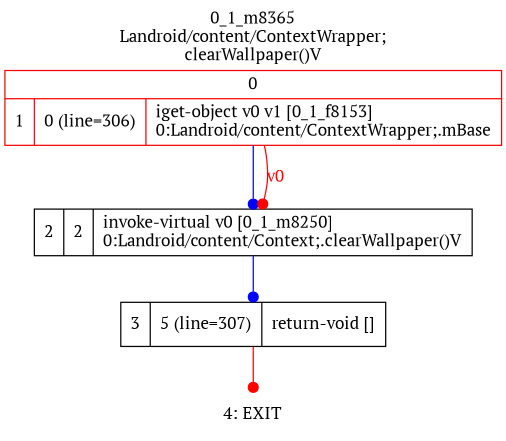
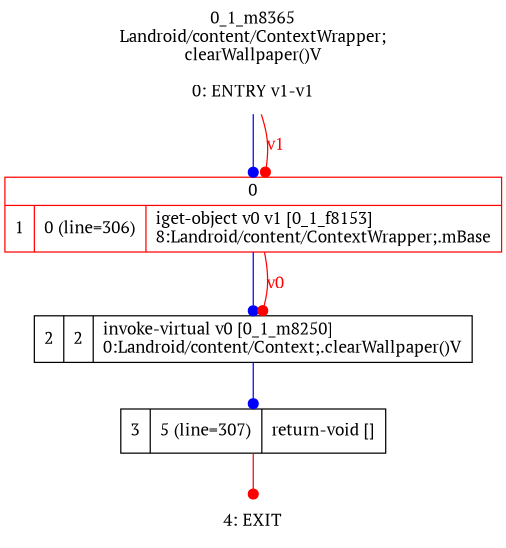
none -> (253, 92)
(324, 131) -> (324, 237)
